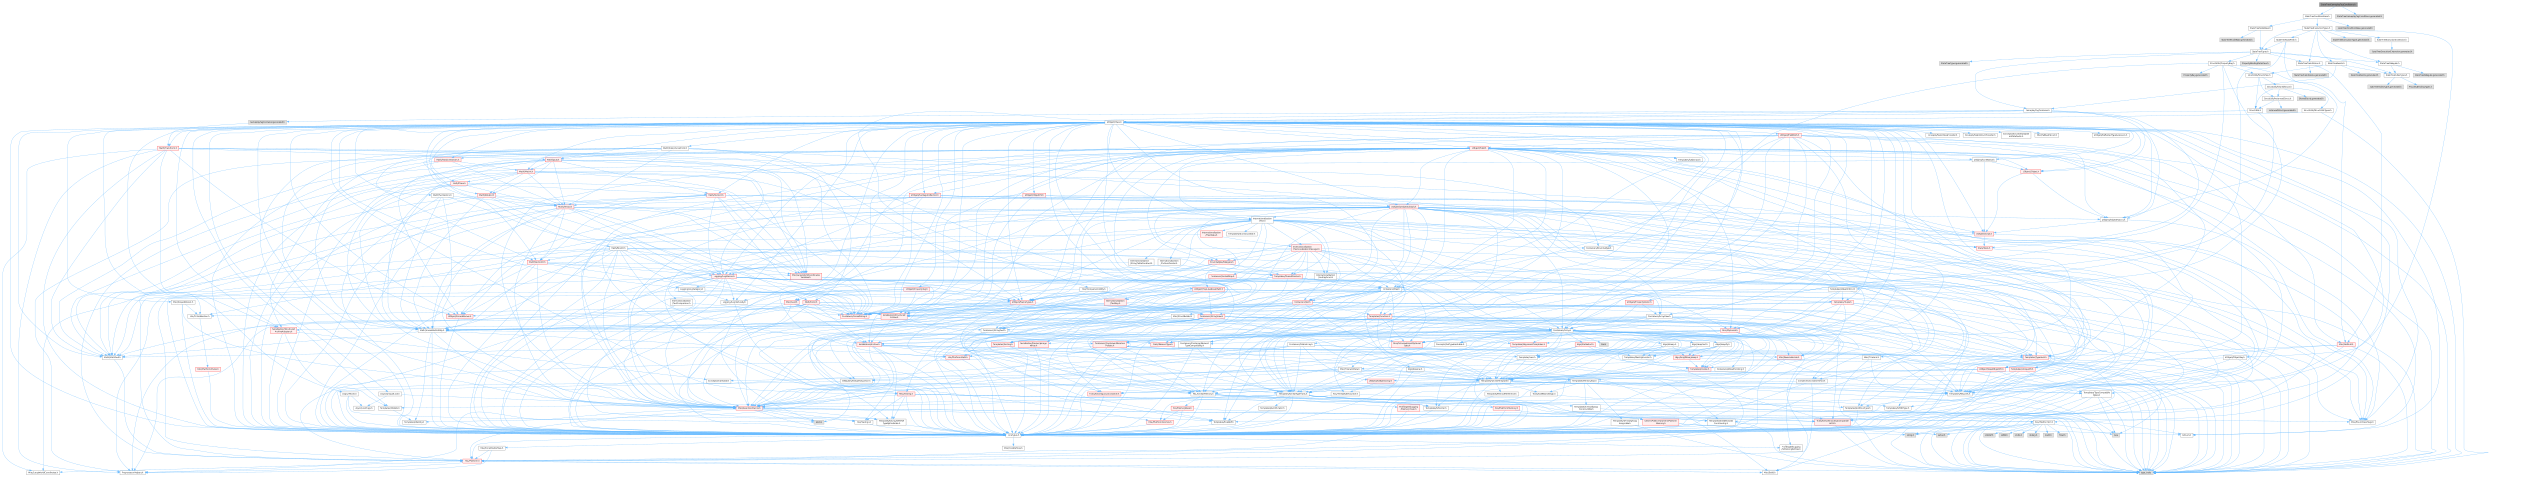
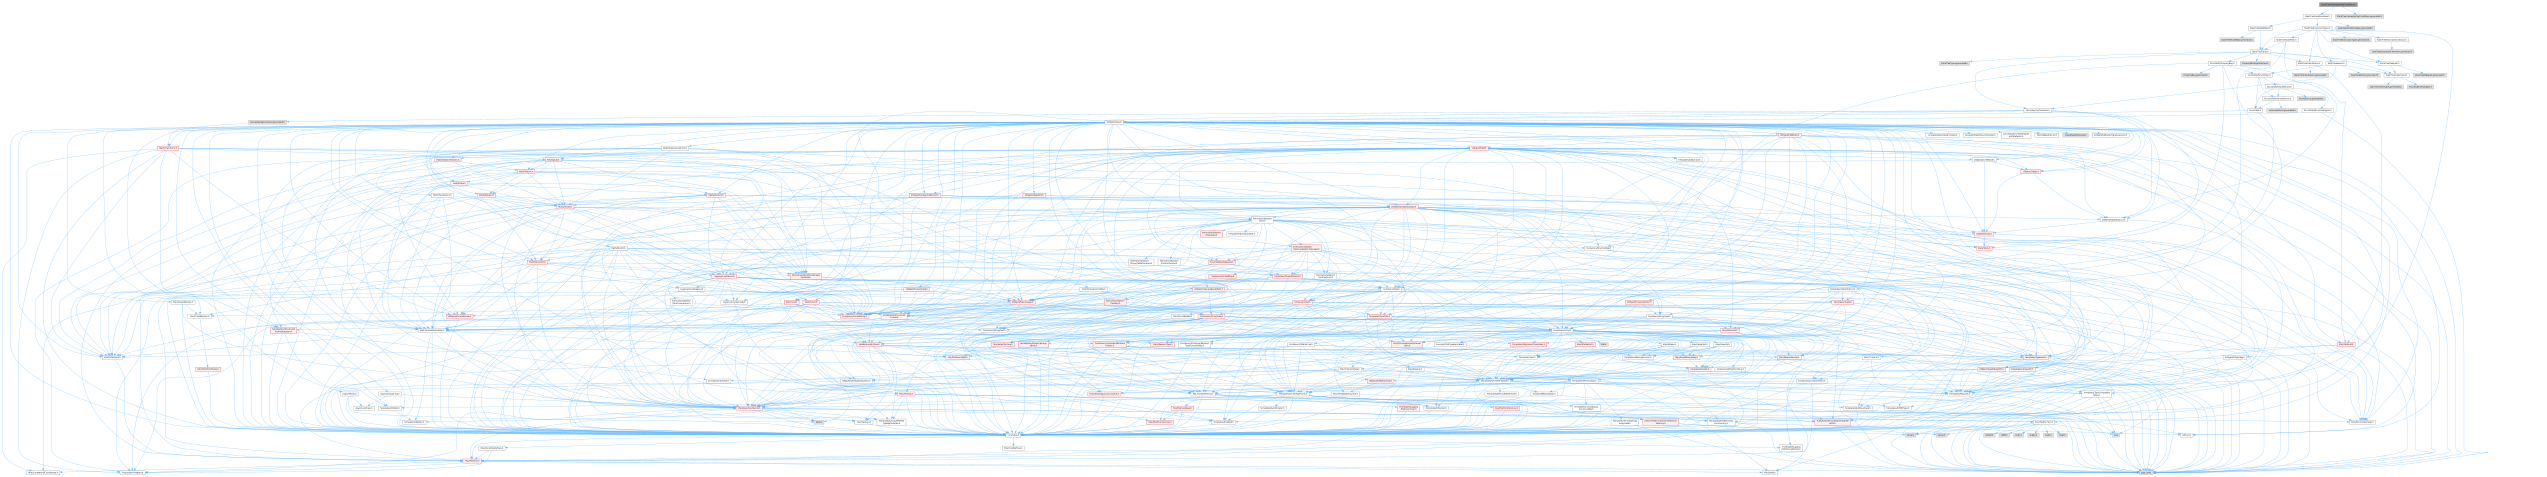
none -> (2076, 135)
none -> (519, 424)
